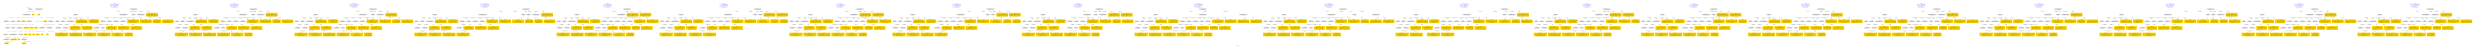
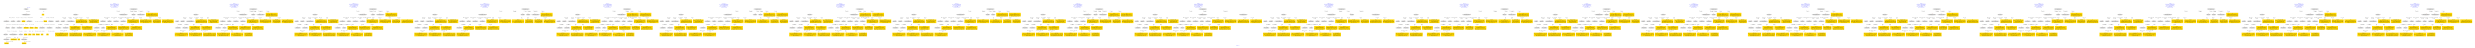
(33, 15) -> none
